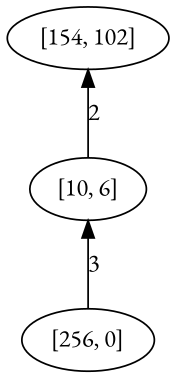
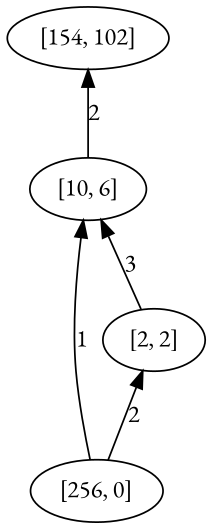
(94, 265) -> (82, 340)
none -> (154, 340)
